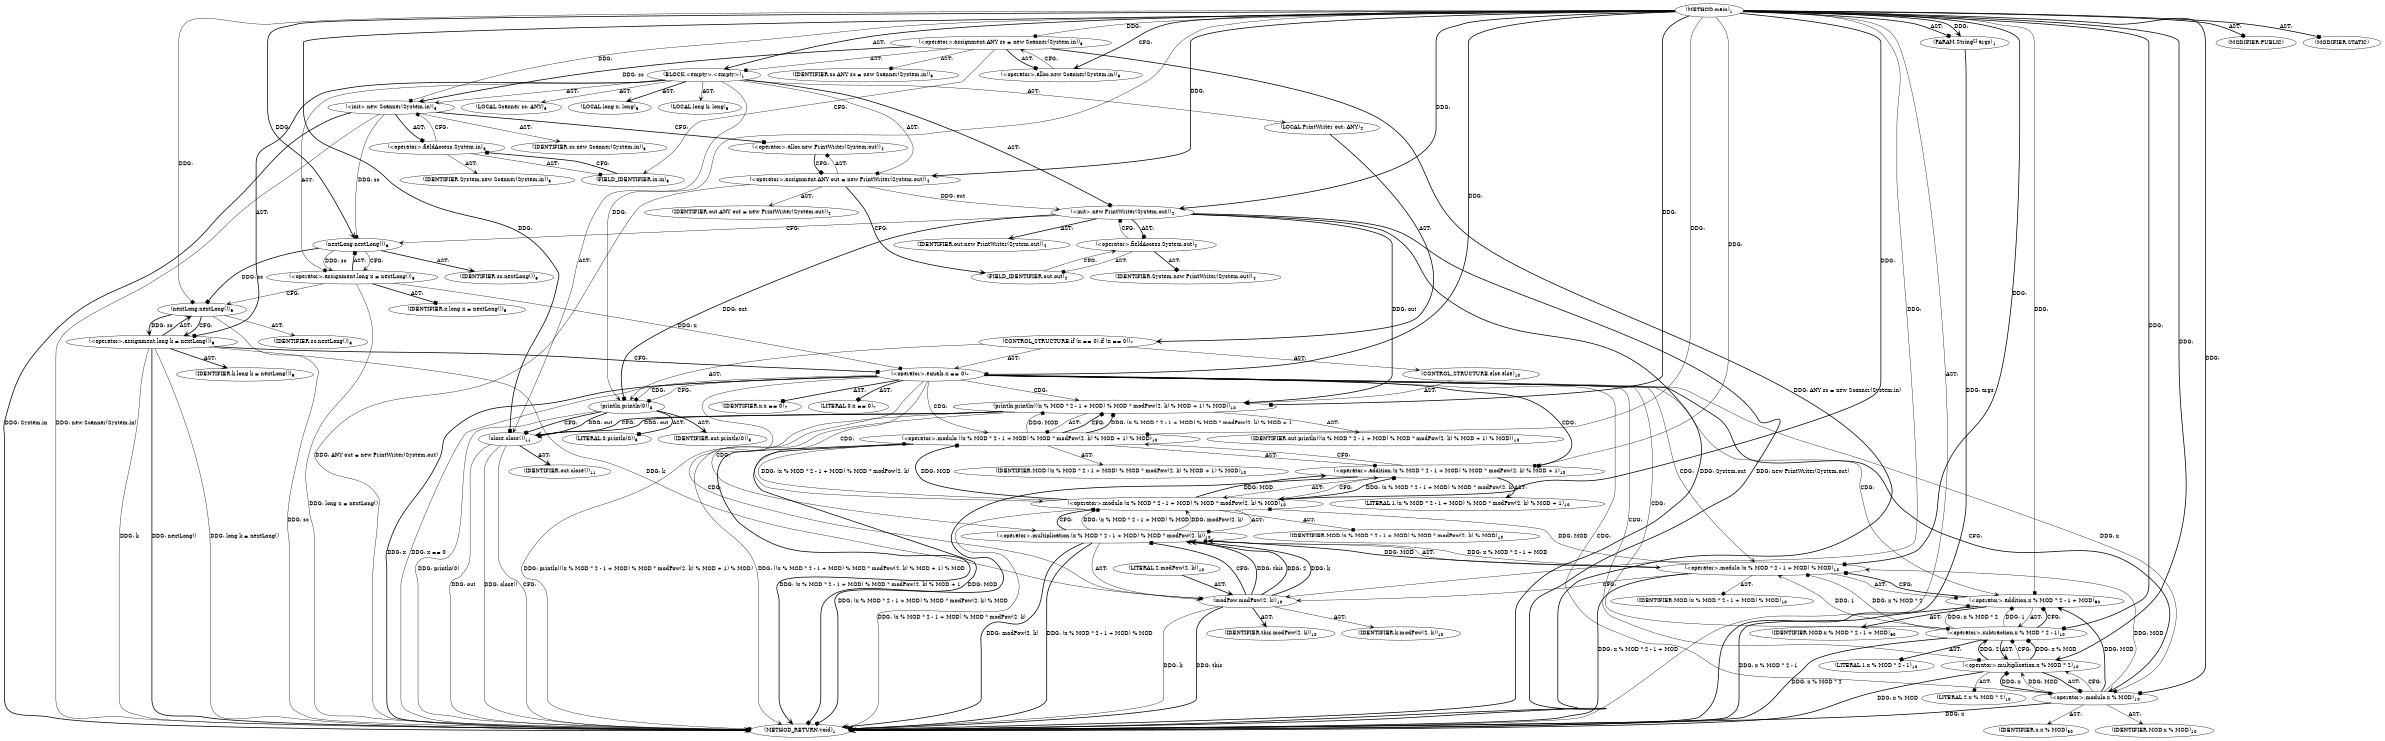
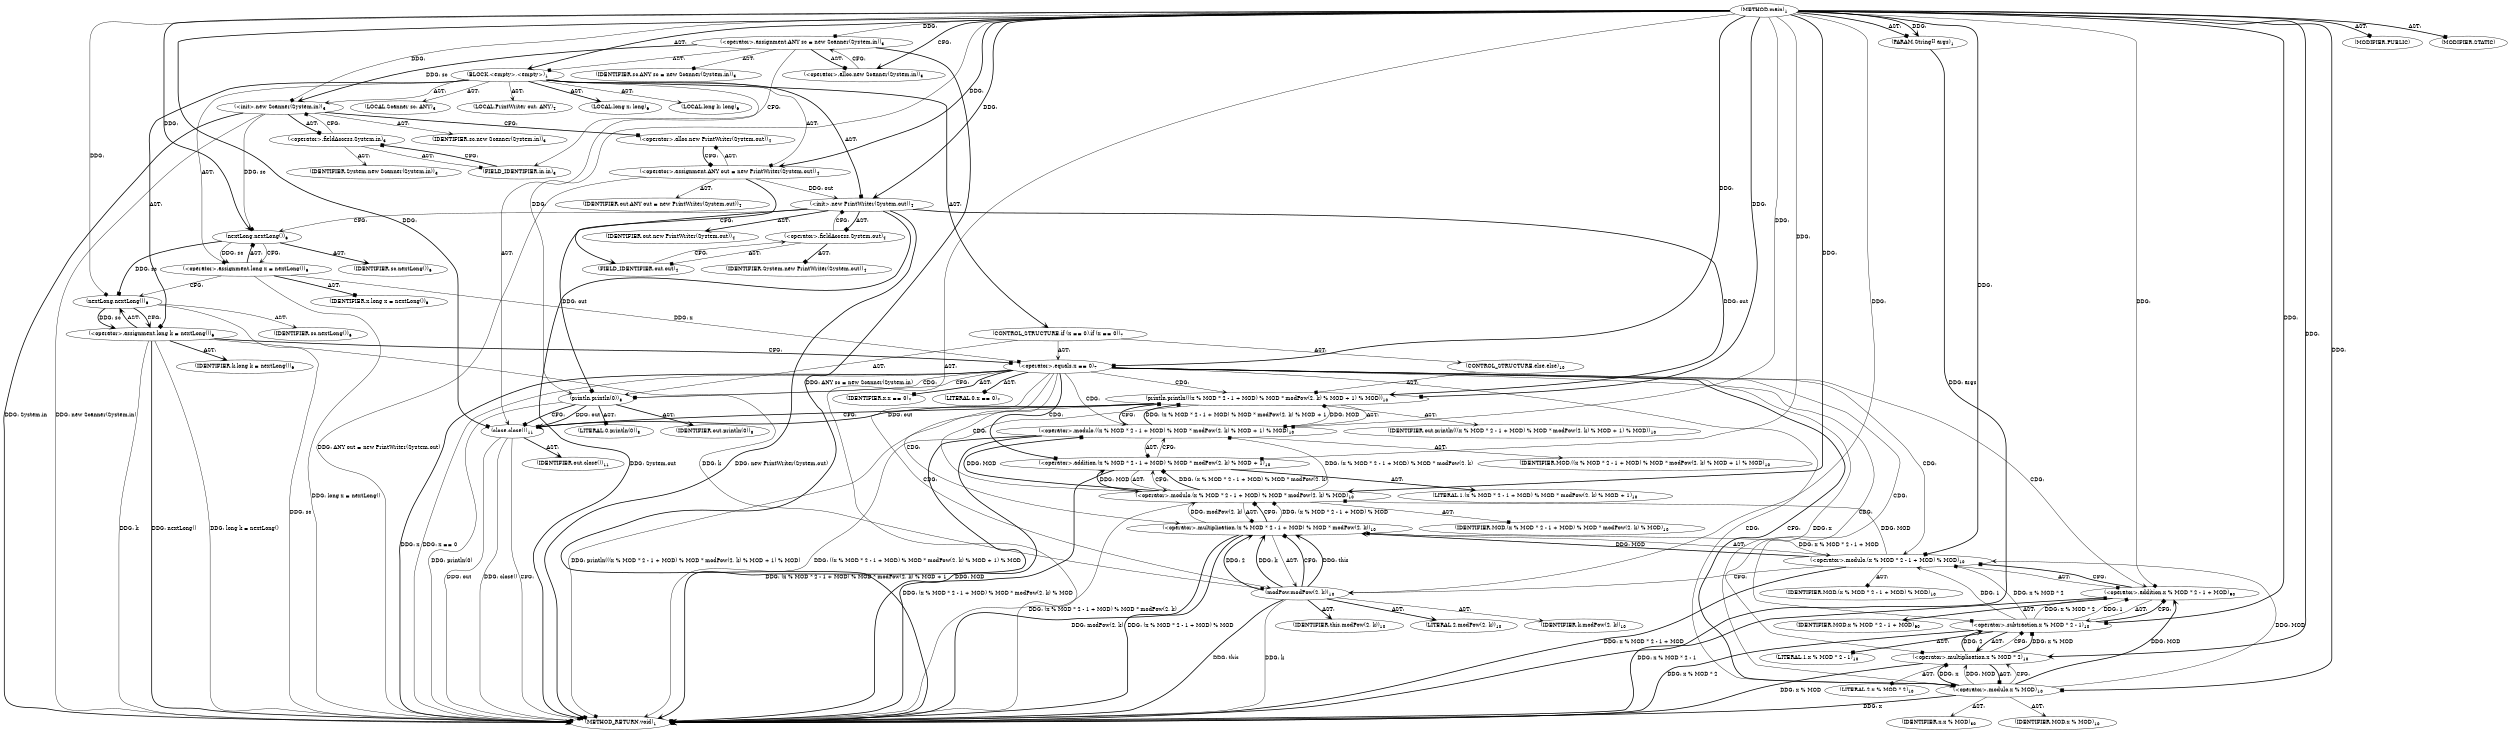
(1402, 324) -> (875, 93)
(1205, 584) -> (1380, 609)
